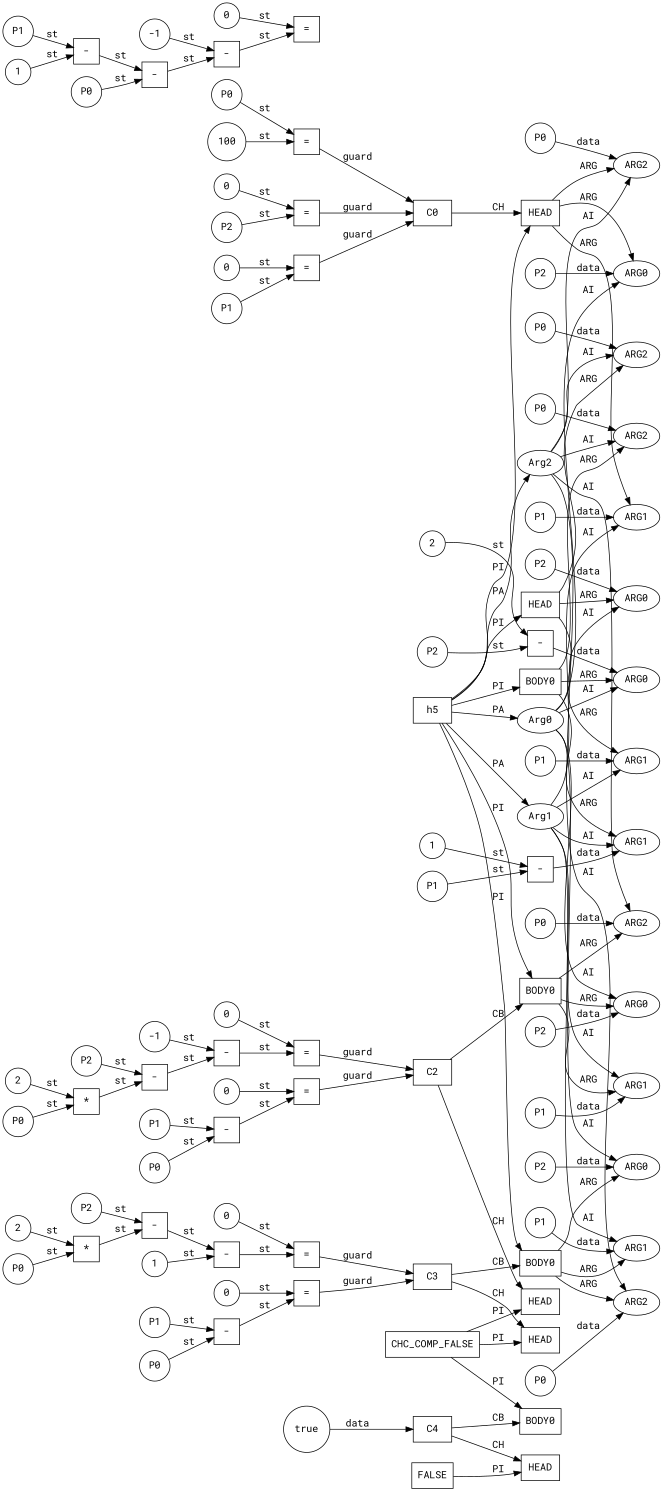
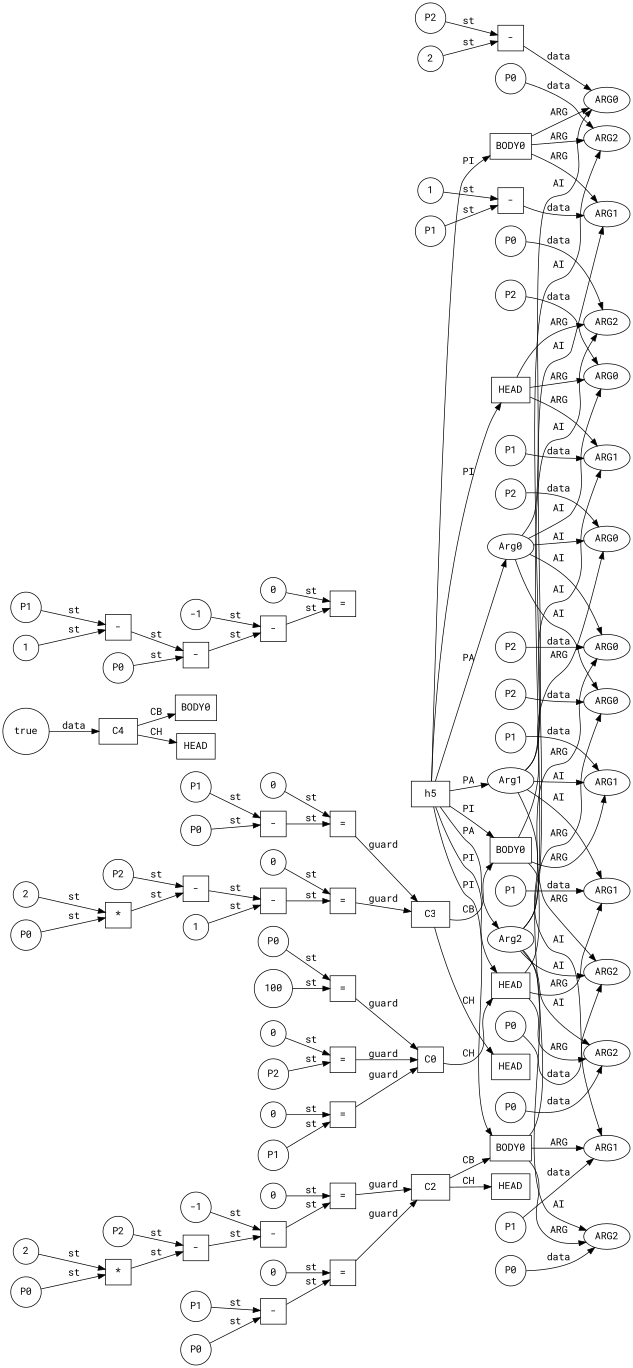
(432, 213) -> (431, 1060)
(432, 1344) -> none
(432, 1476) -> none
